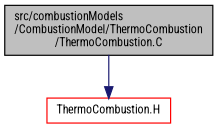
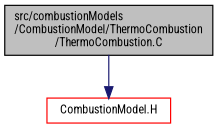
(109, 111) -> (109, 111)
